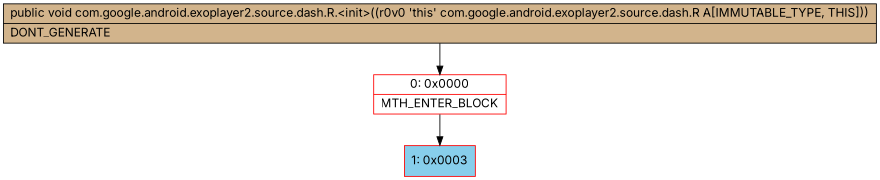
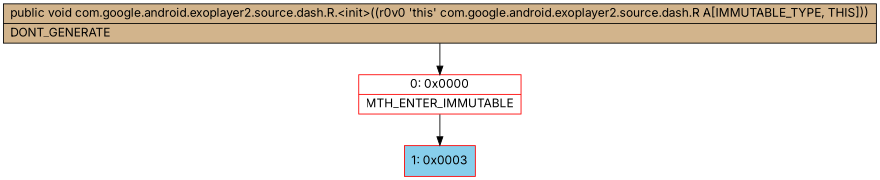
(440, 104) -> (440, 104)
